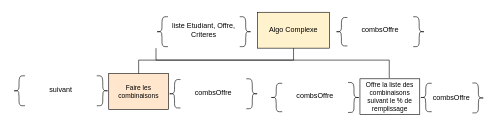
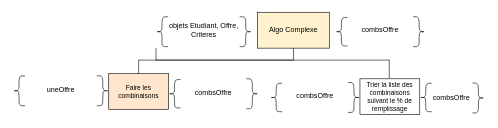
(204, 30) -> (204, 30)
(60, 90) -> (60, 90)
(390, 97) -> (390, 97)
